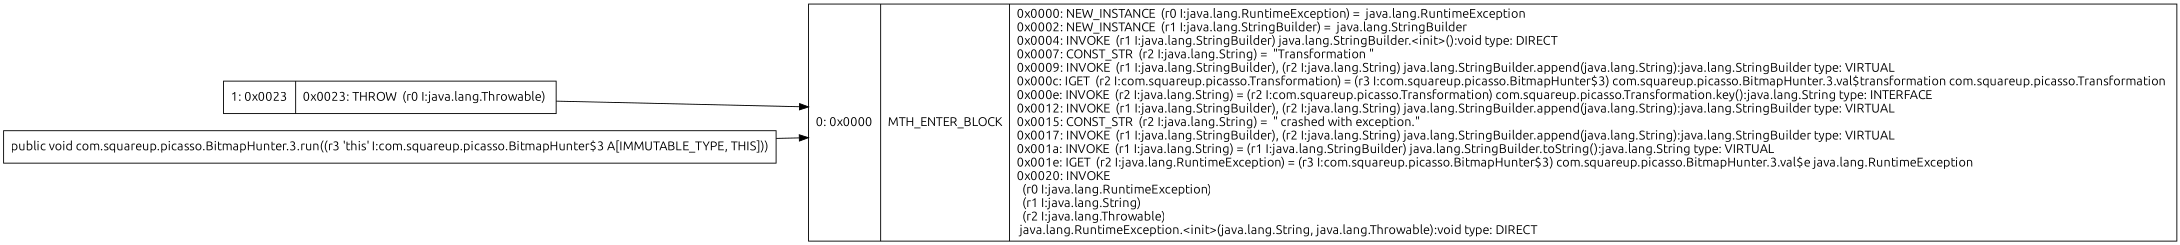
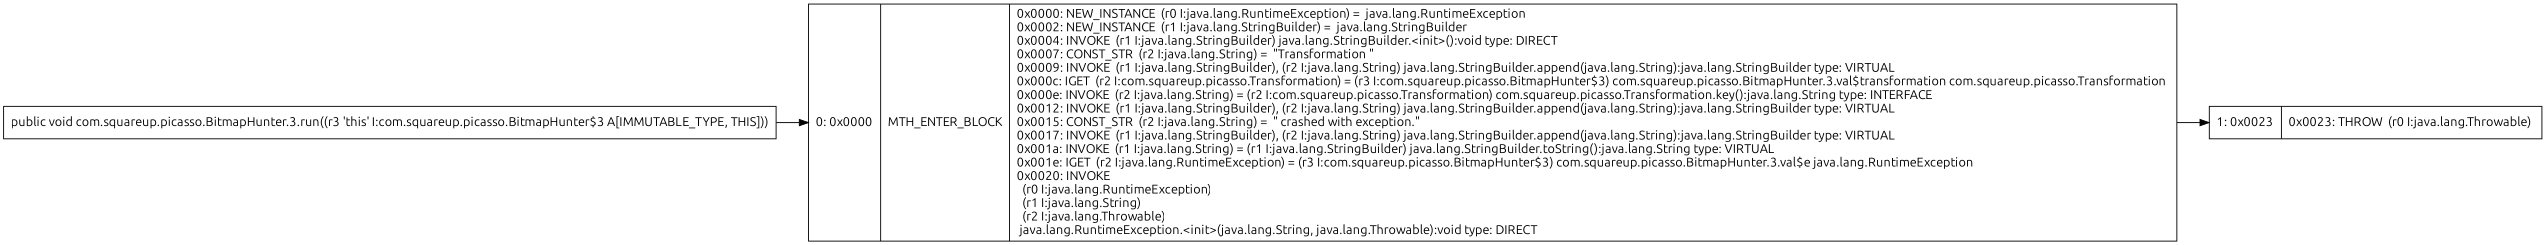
(678, 104) -> (2188, 123)
